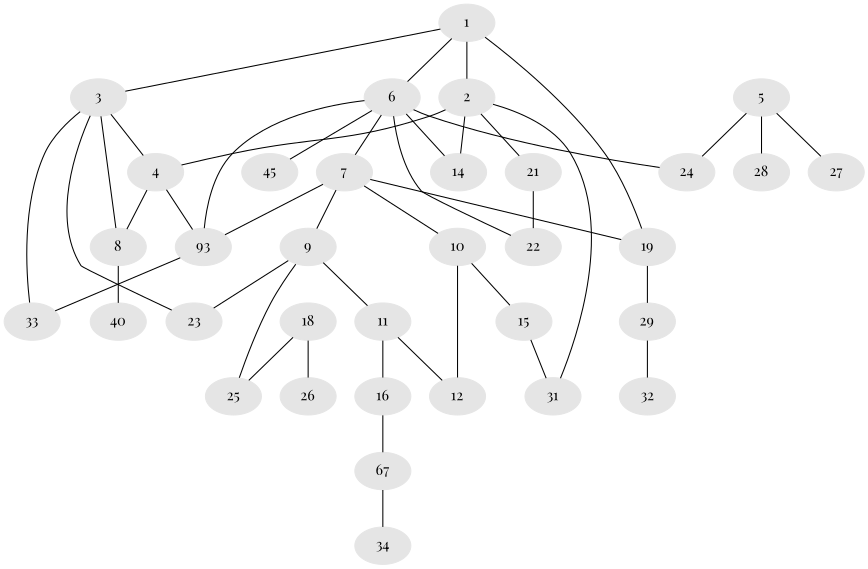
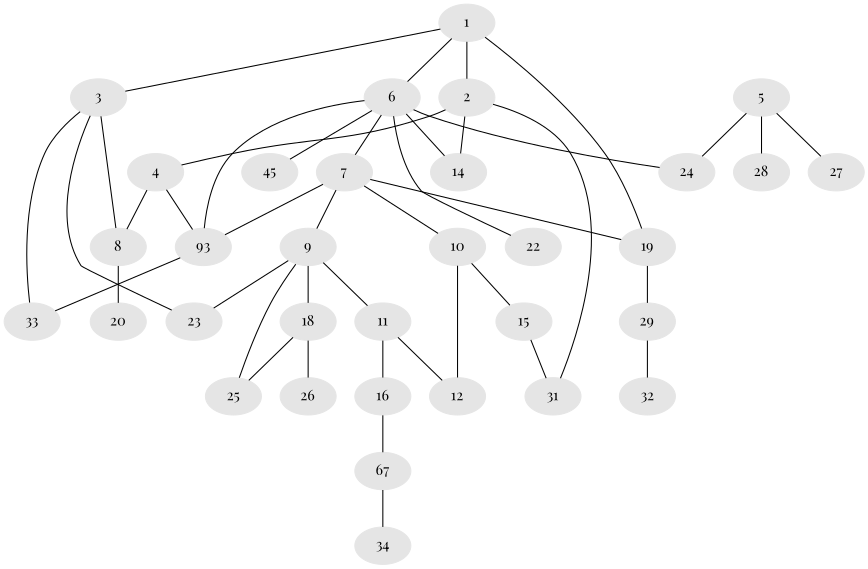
(127, 135) -> none
(533, 172) -> none
none -> (308, 284)
(118, 322) -> (118, 322)
